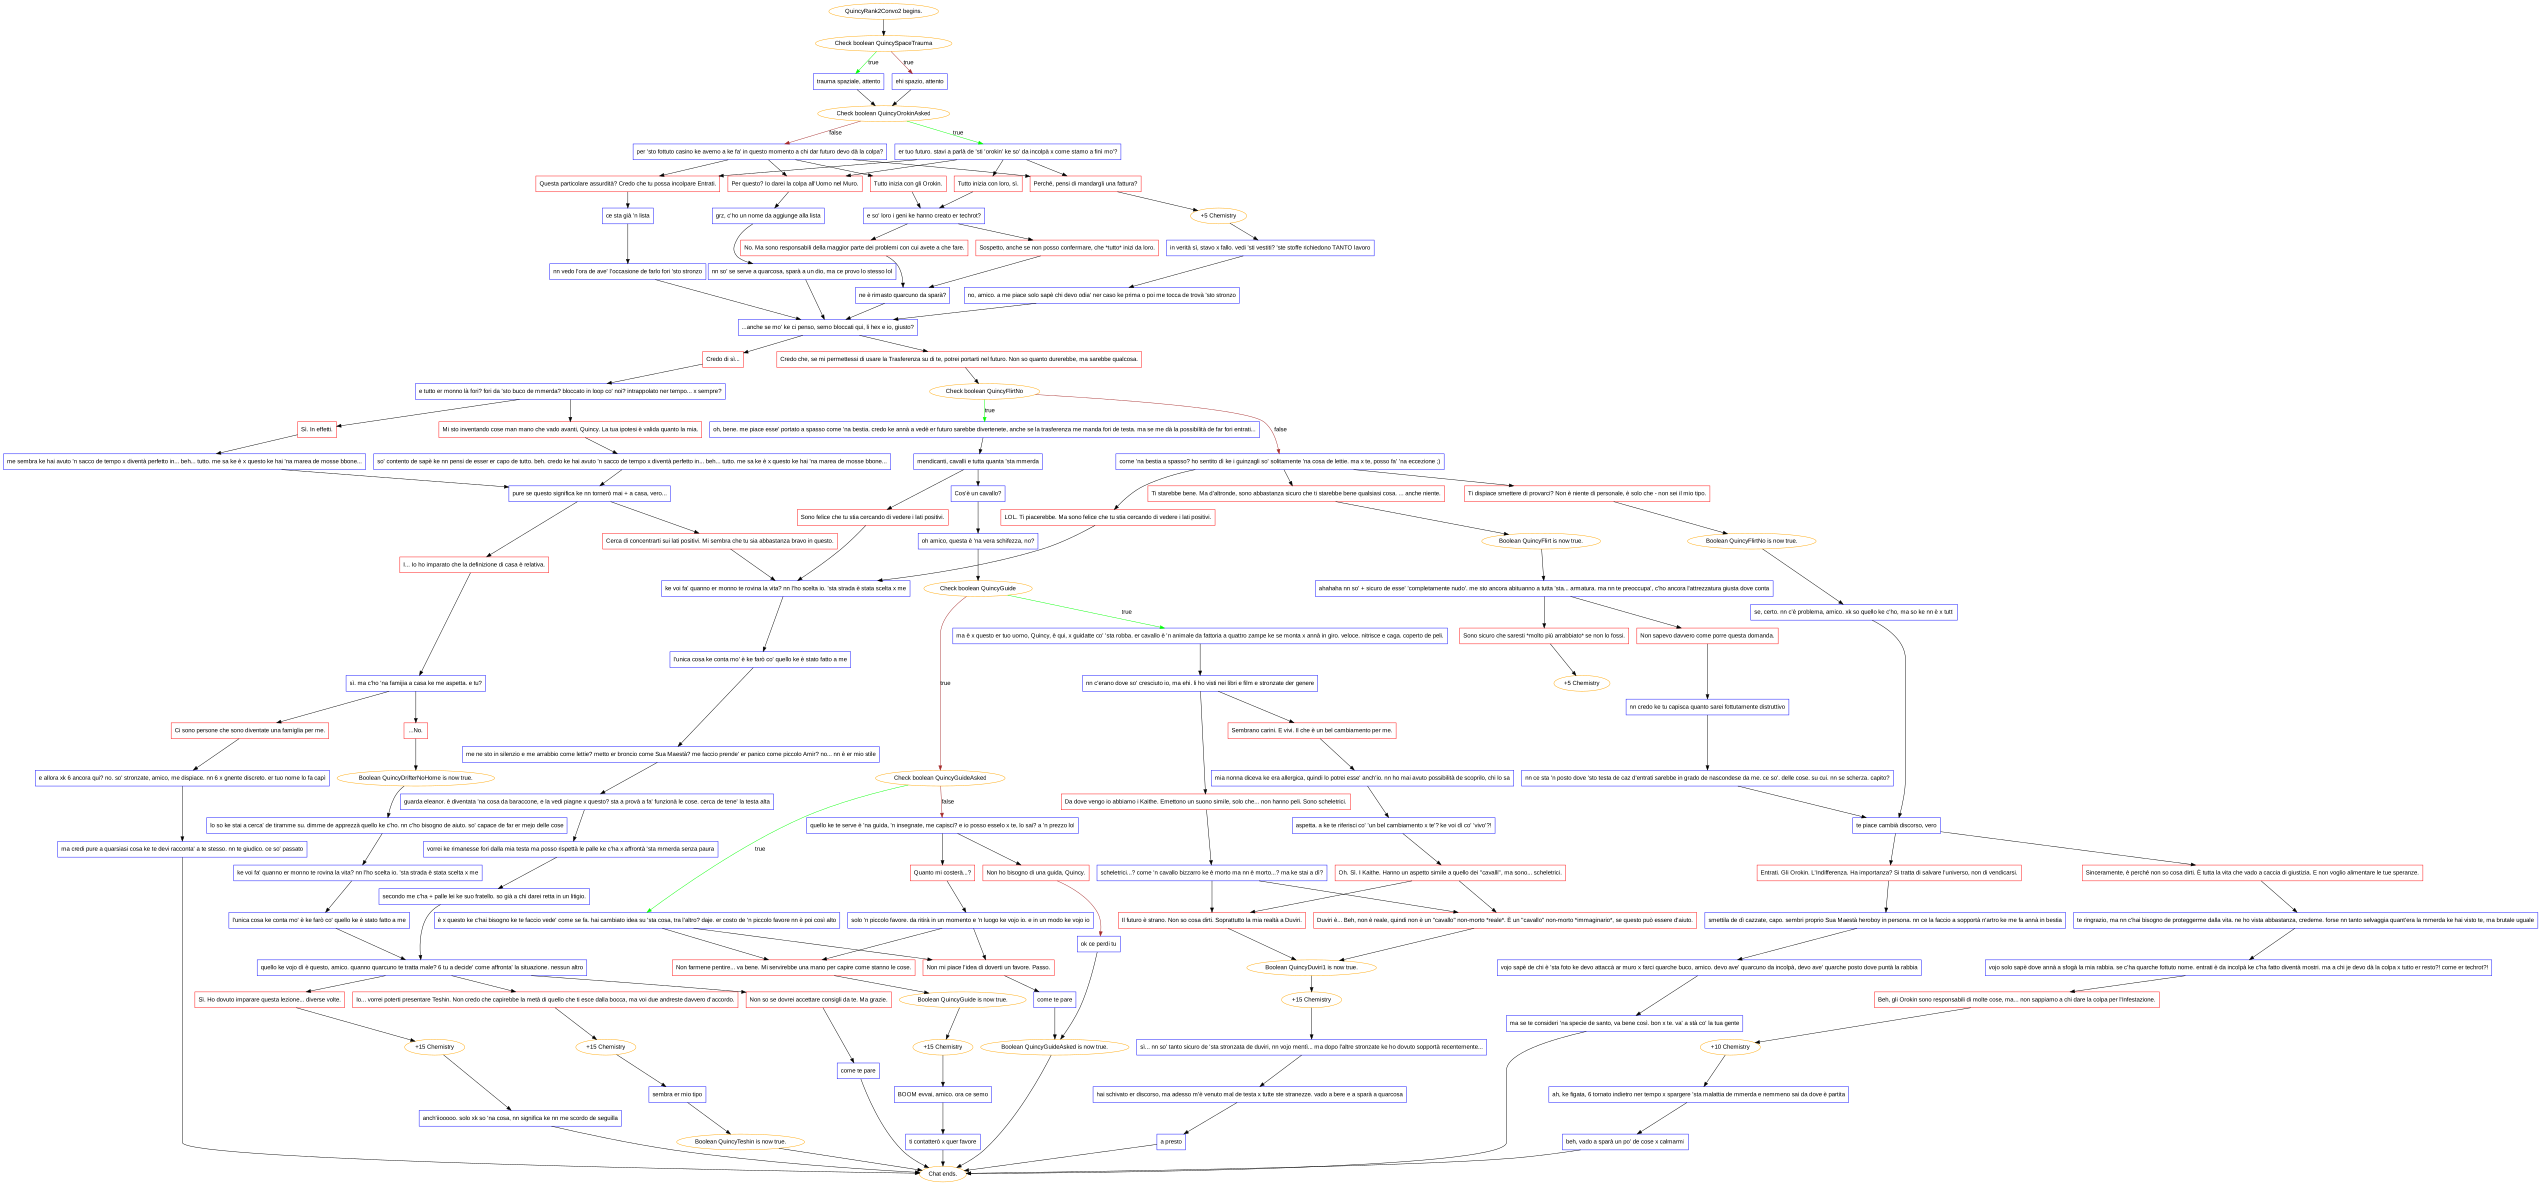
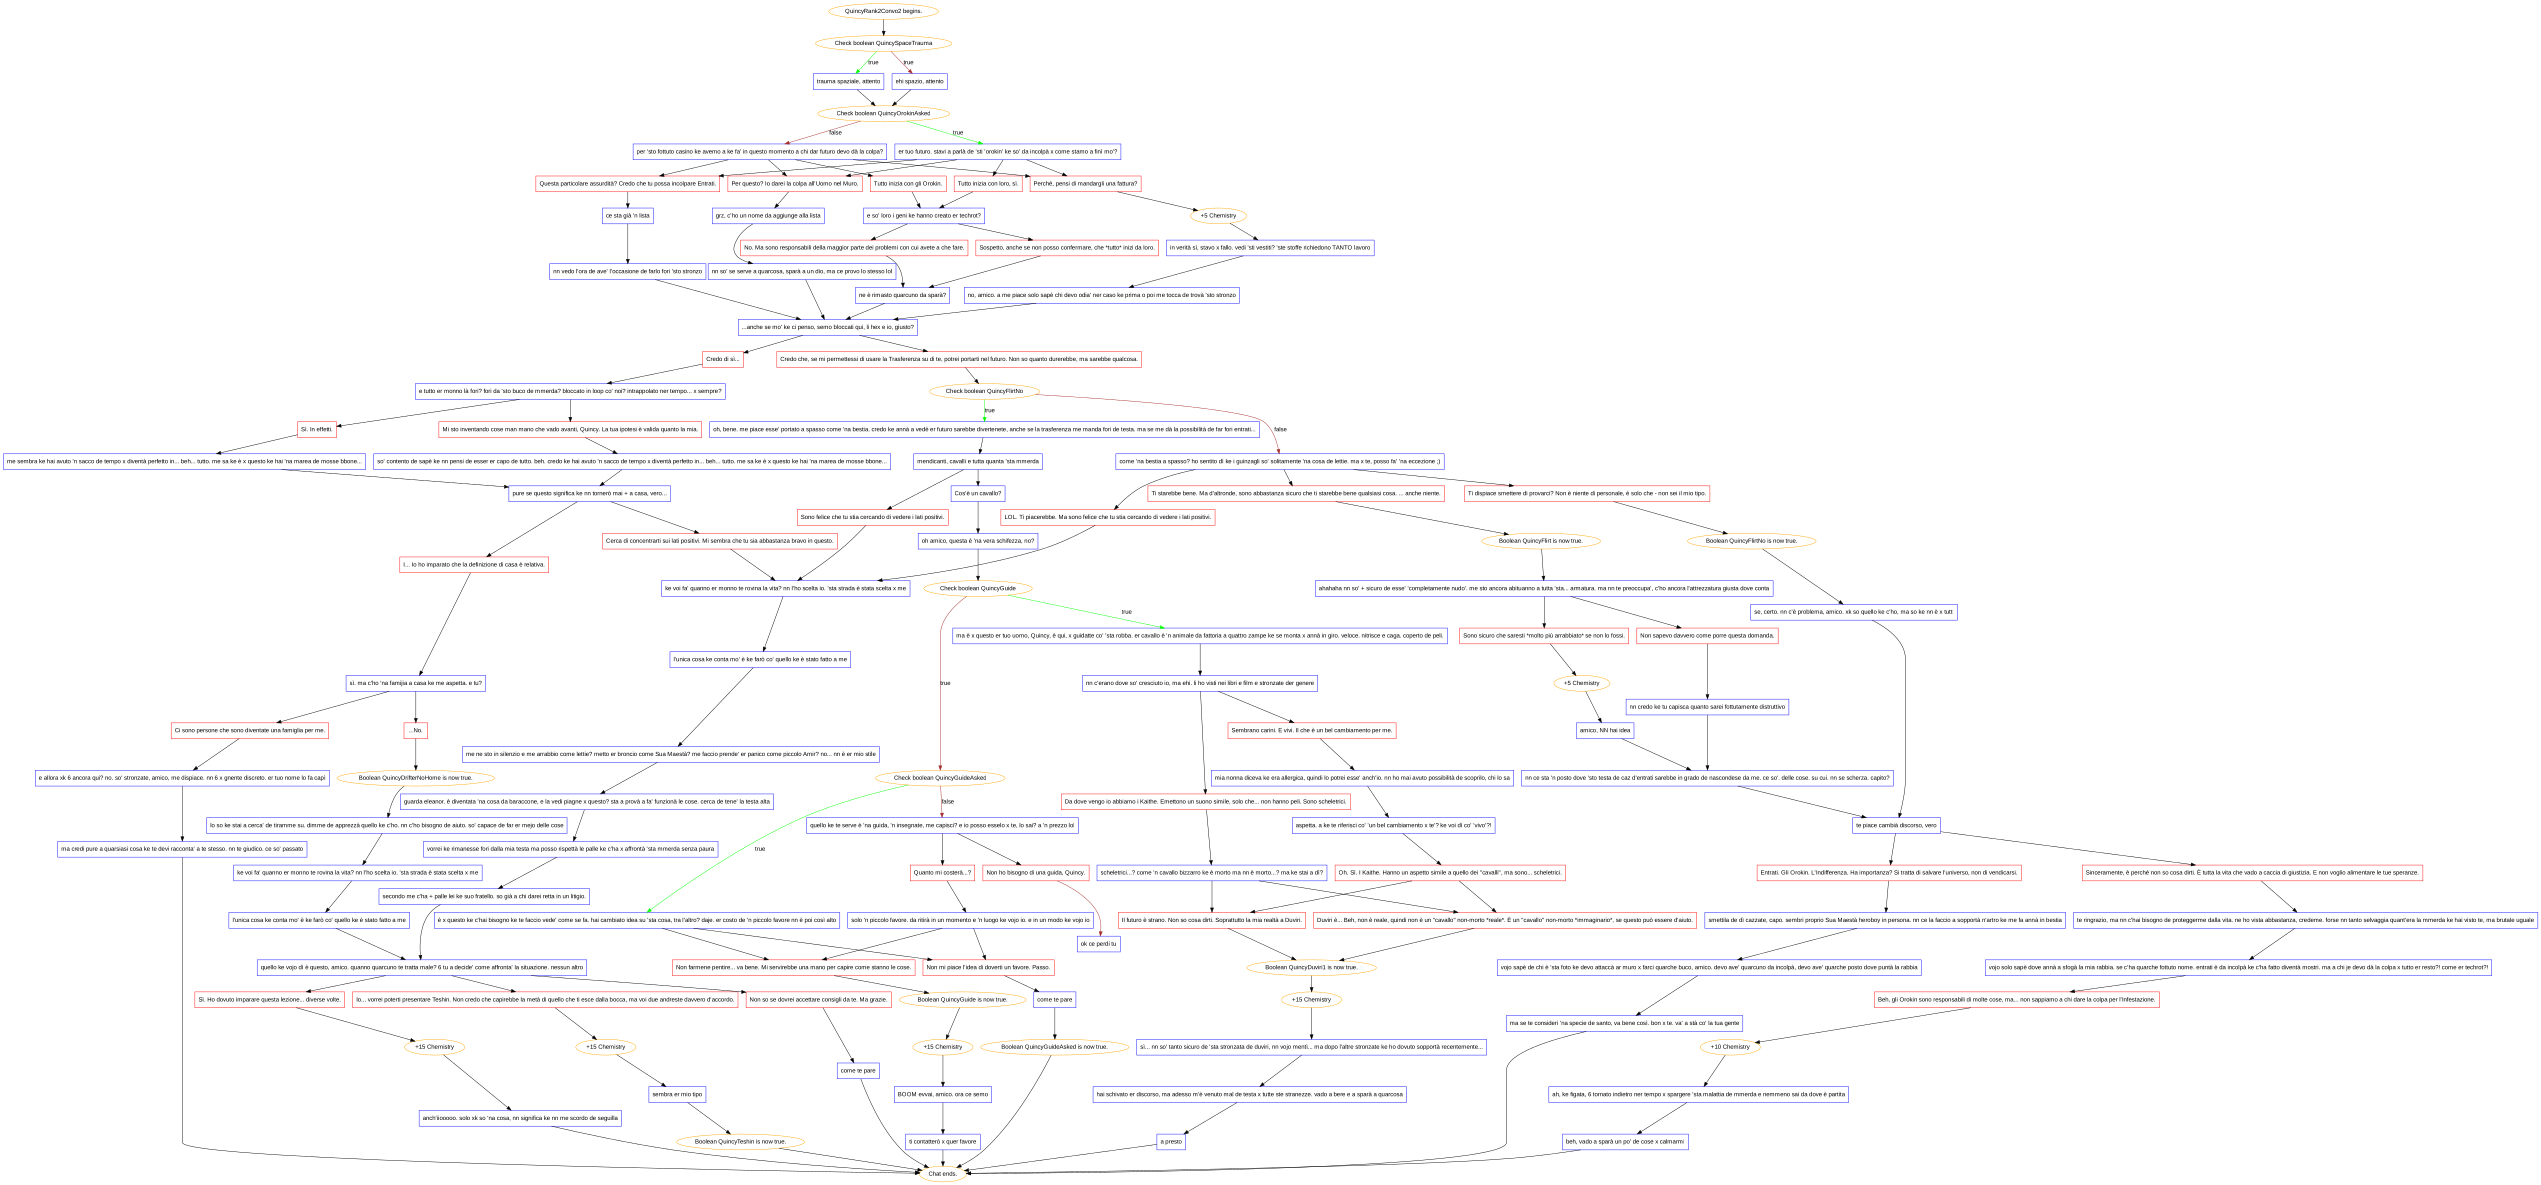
none -> (1605, 731)
(1085, 996) -> none
